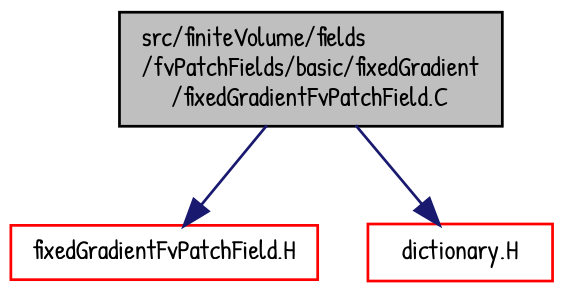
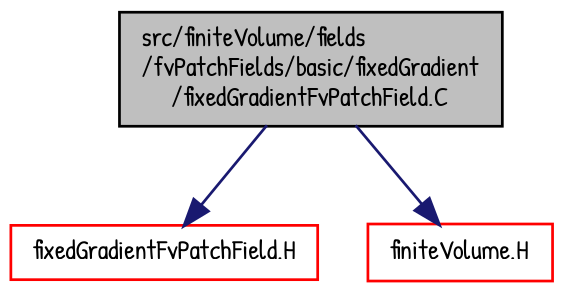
(460, 253) -> (460, 253)
